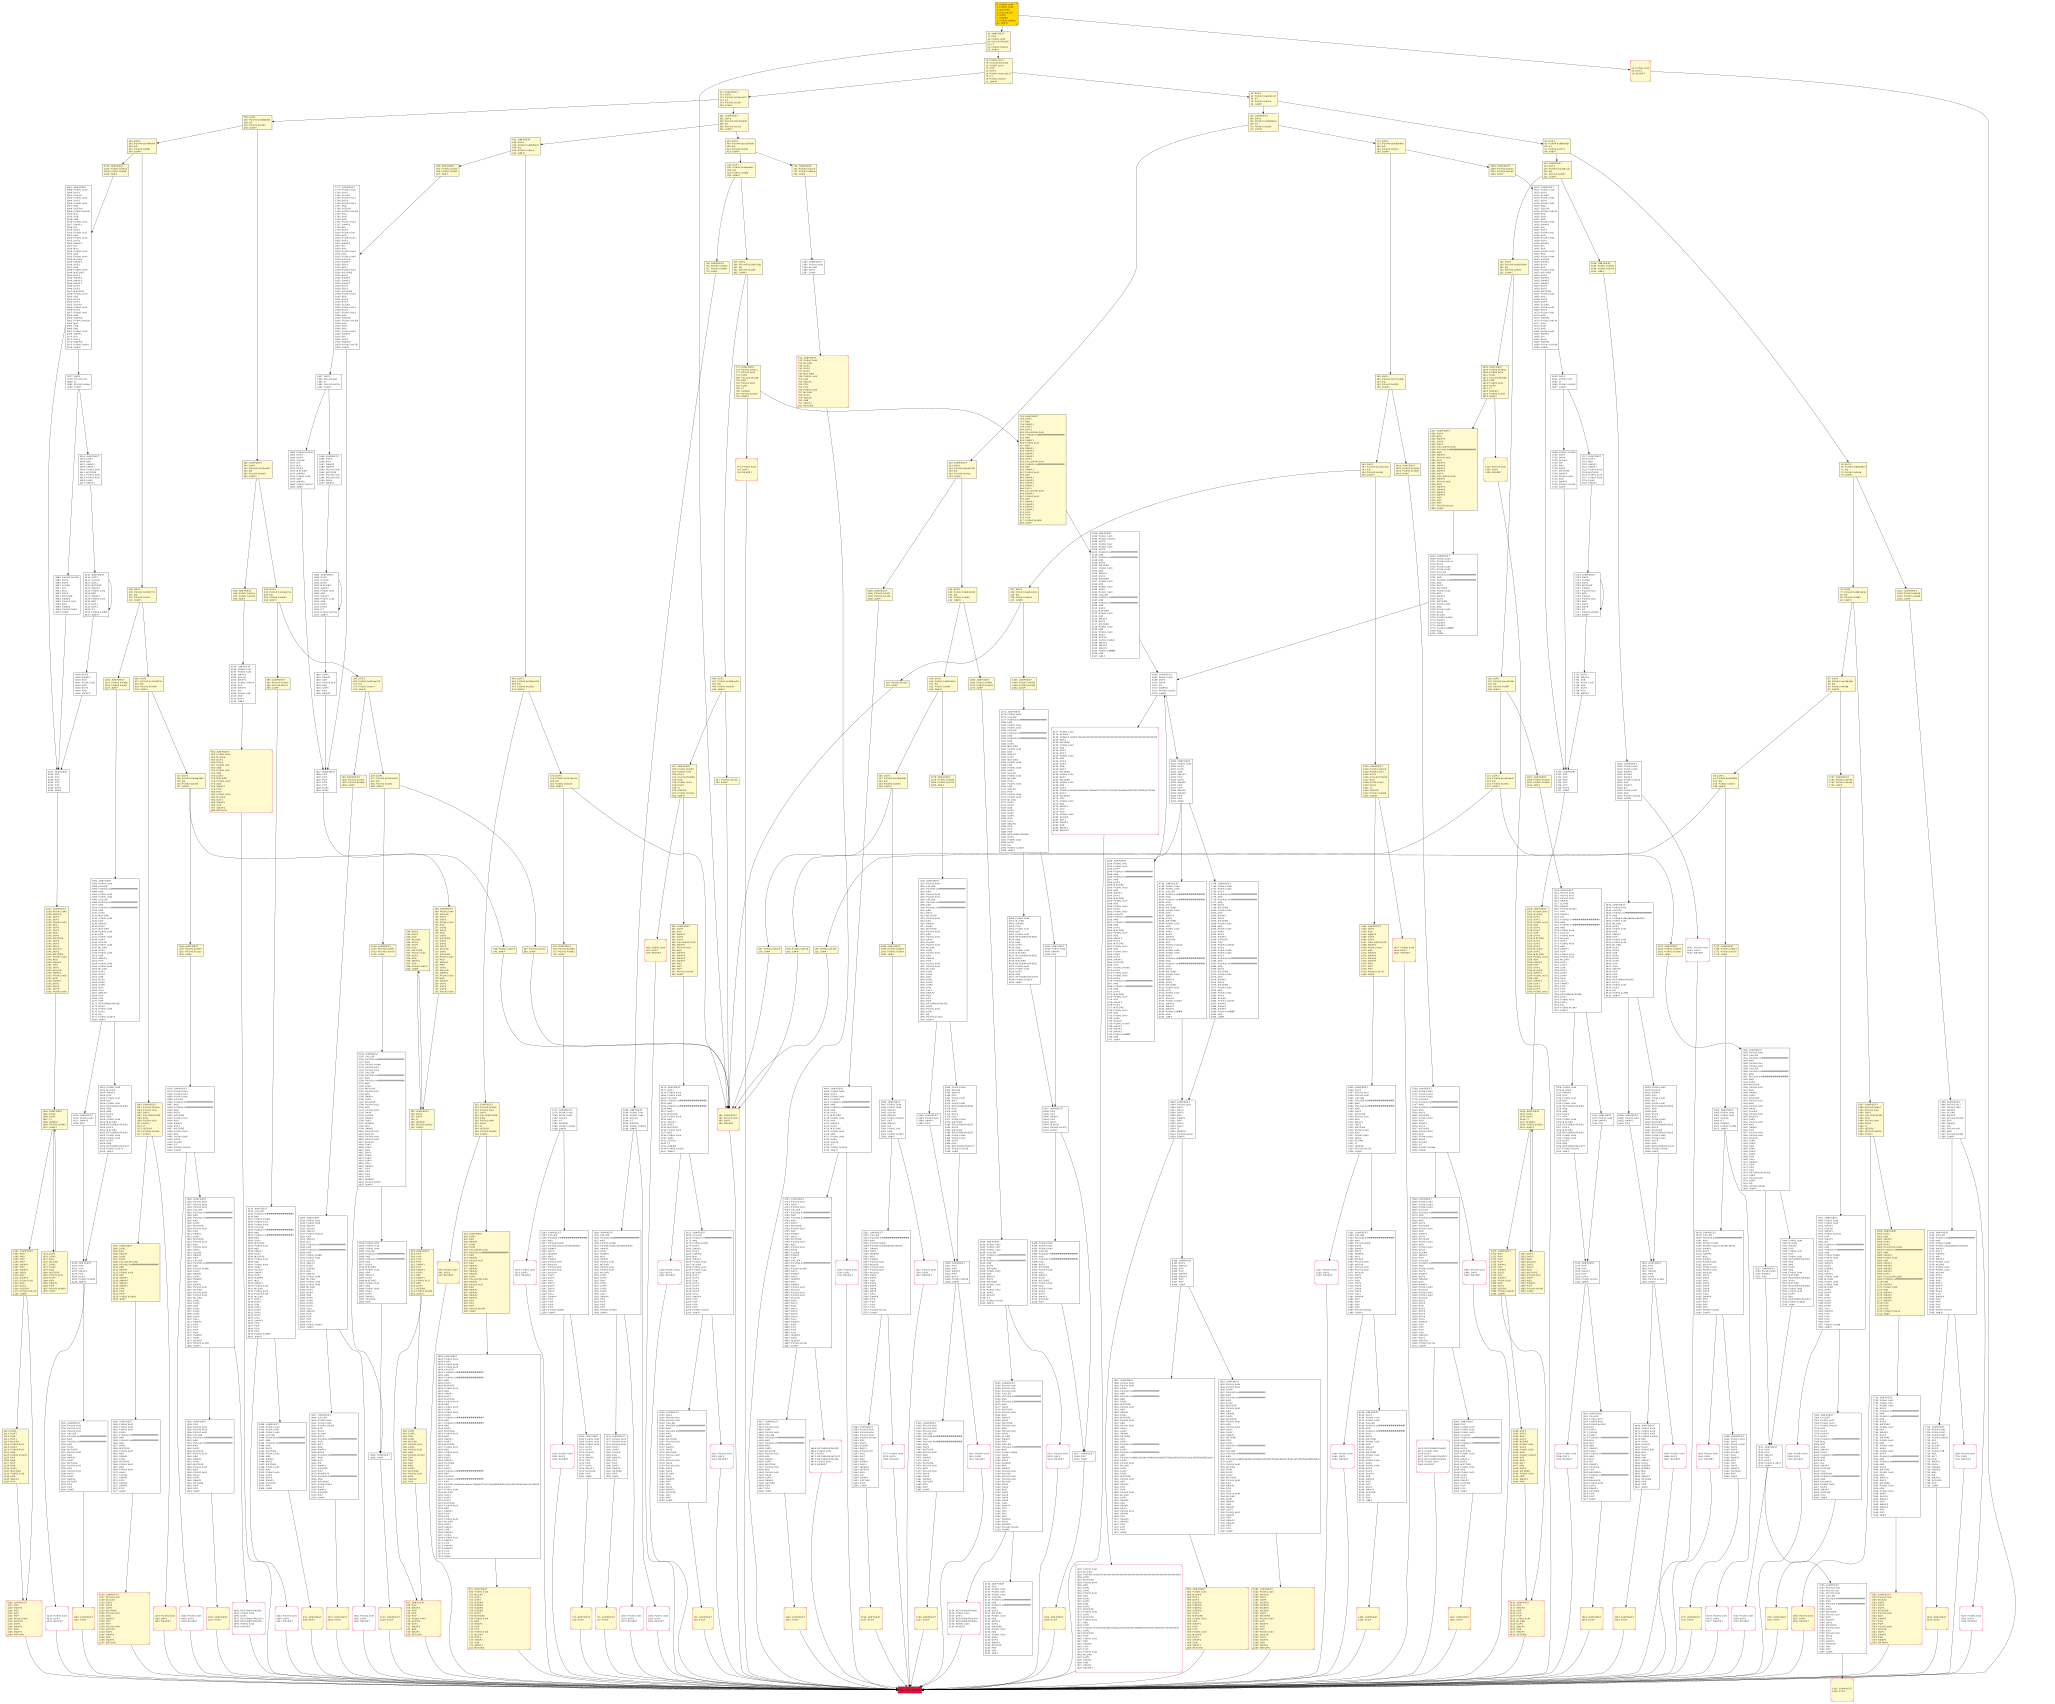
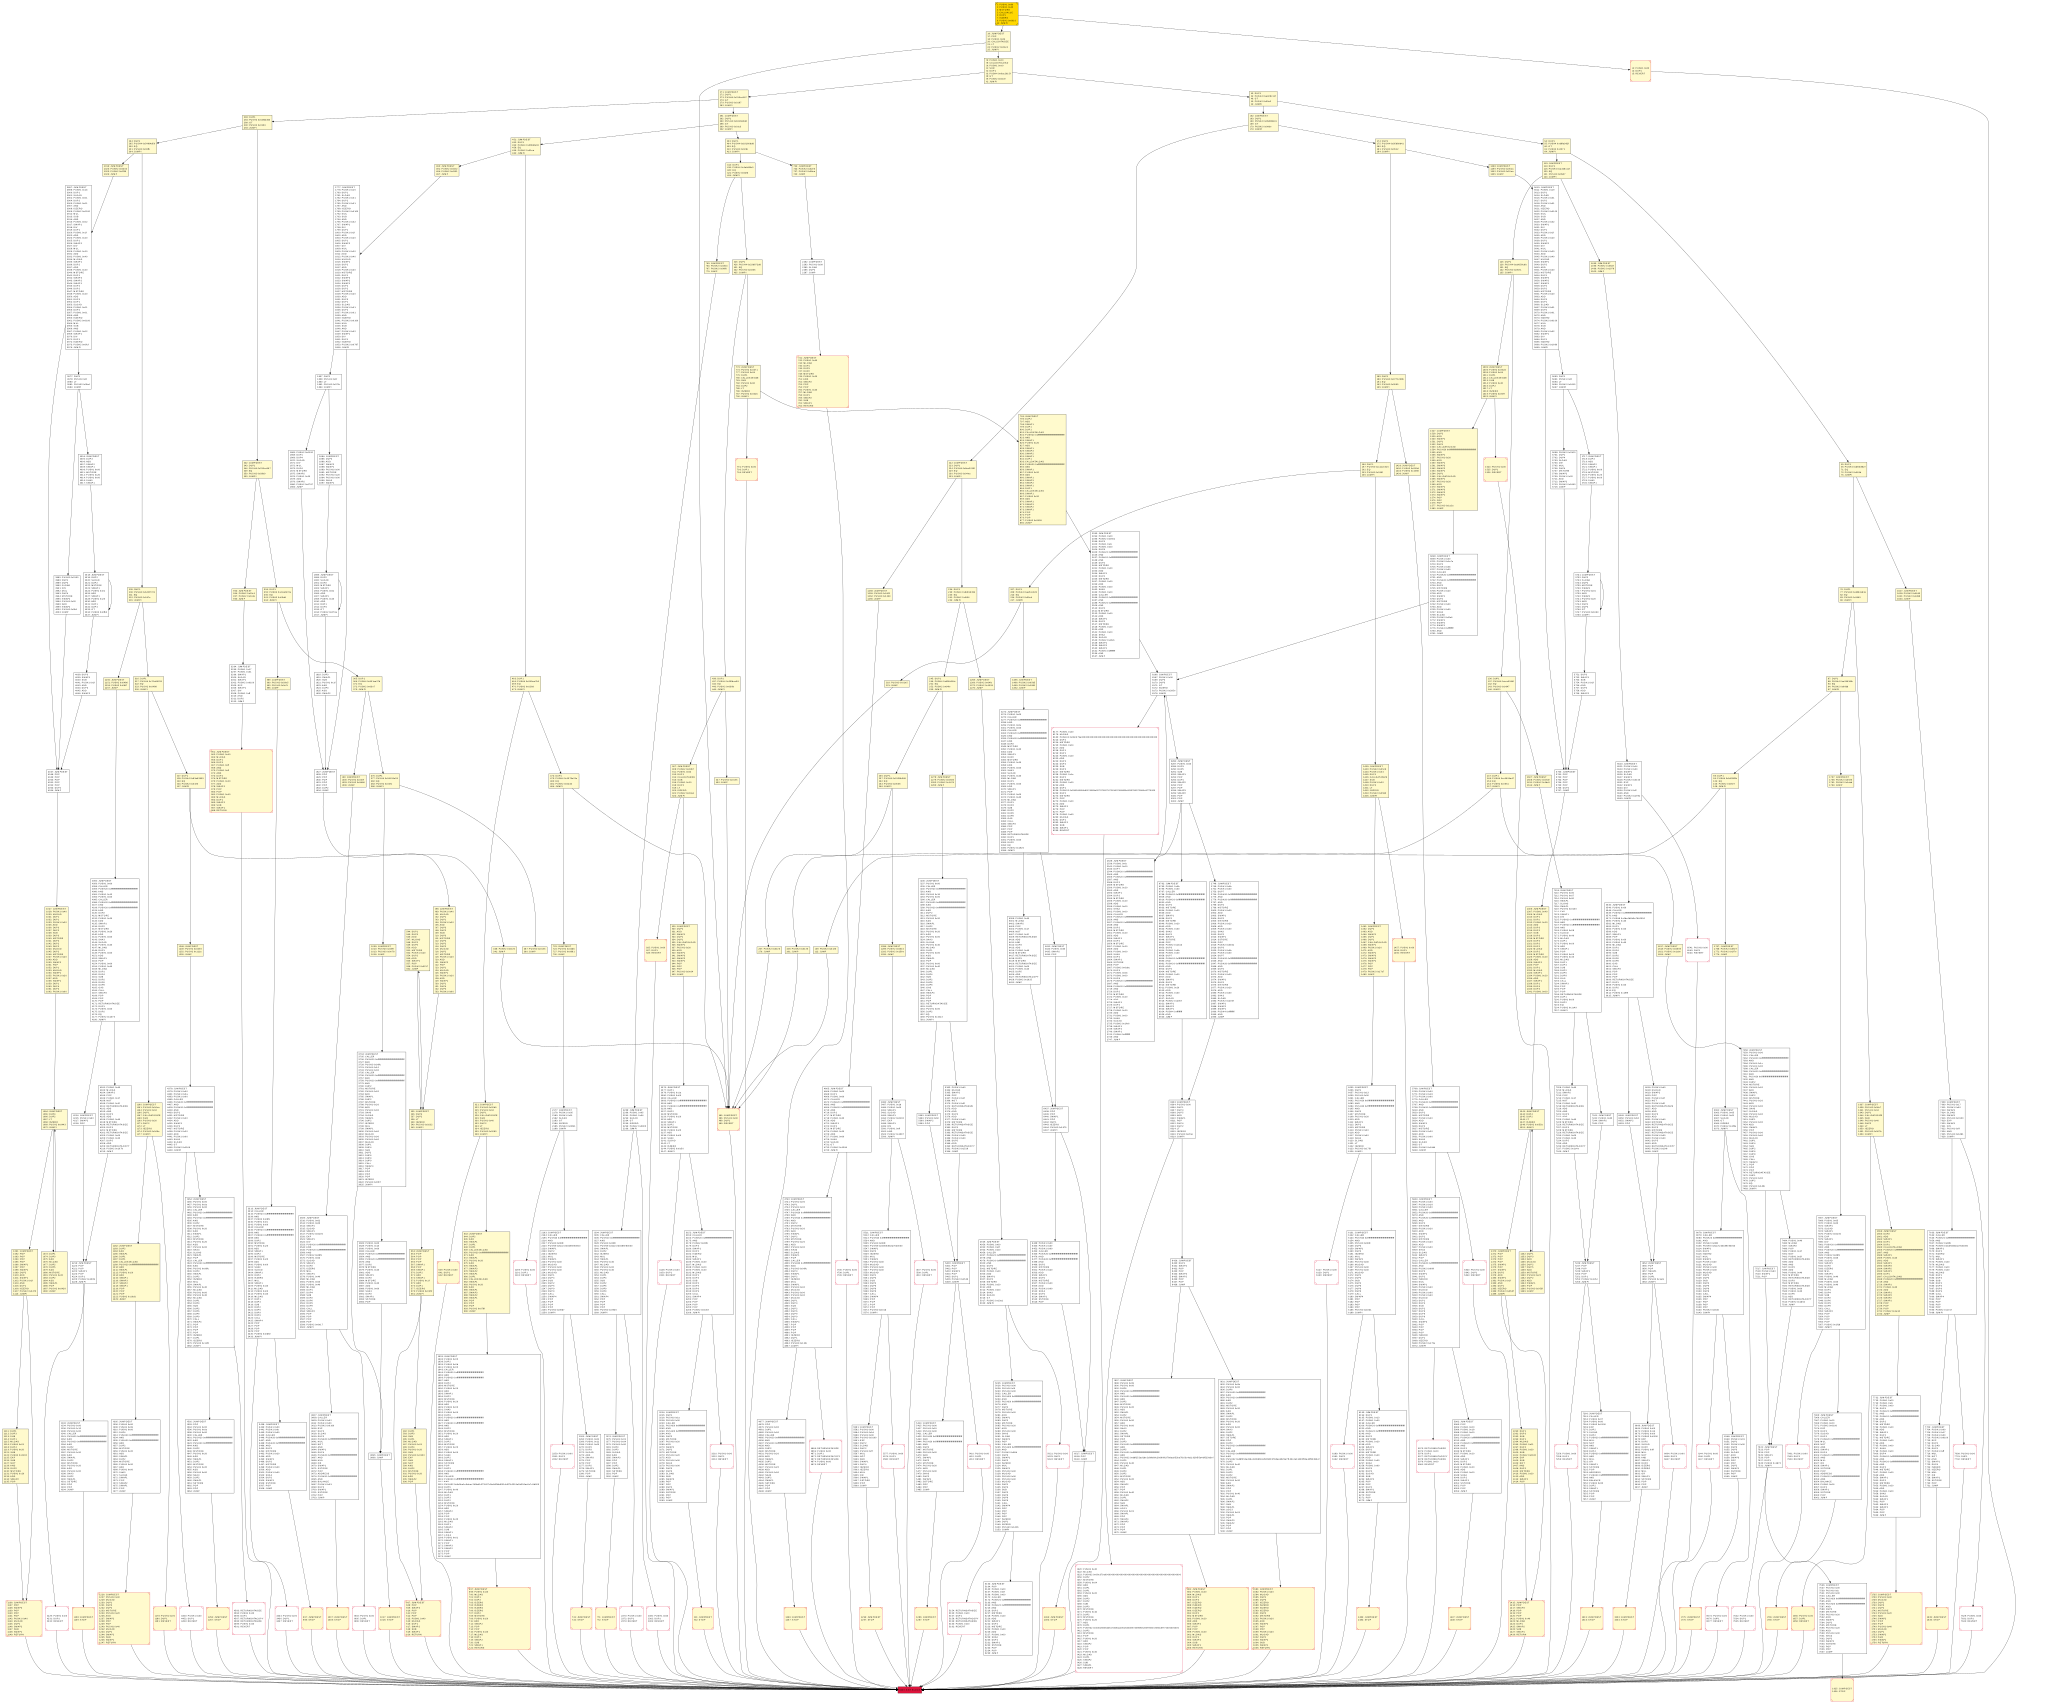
(567, 1045) -> none
